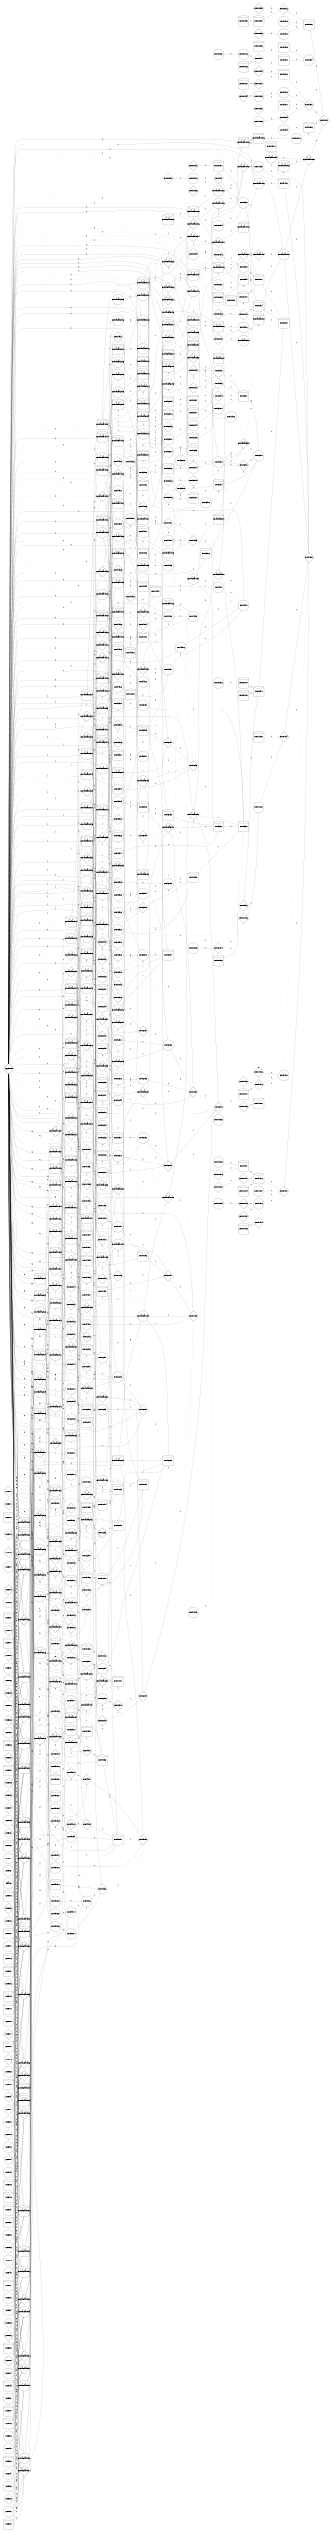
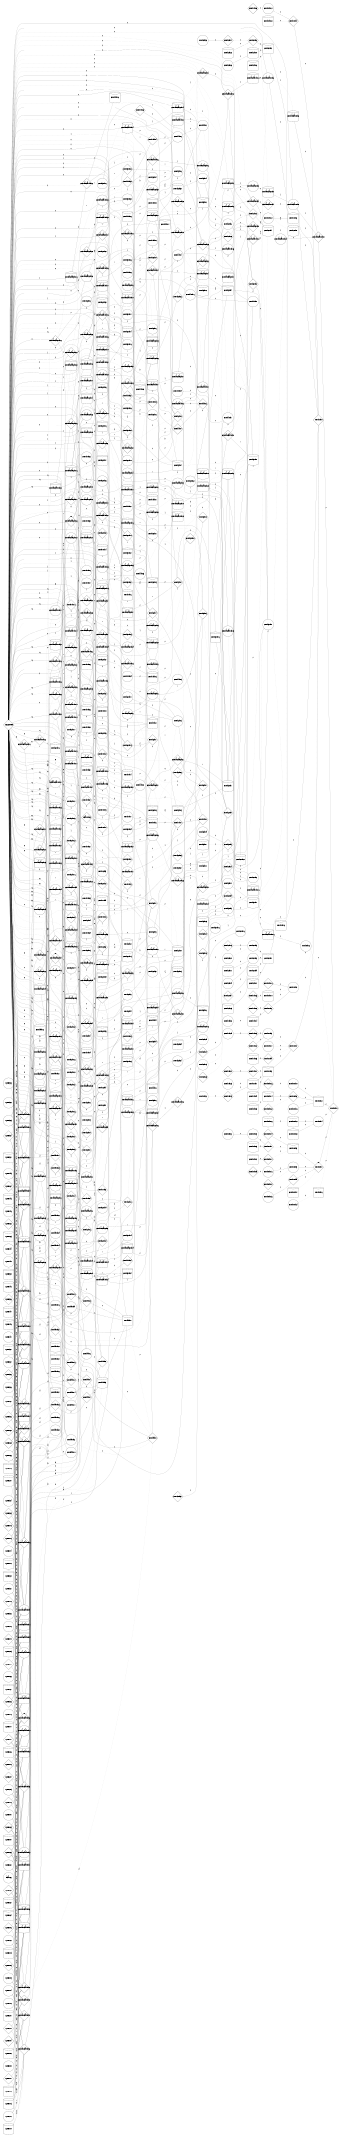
(87, 1185) -> (87, 818)
(55, 1219) -> (55, 782)
(30, 1891) -> (33, 847)
